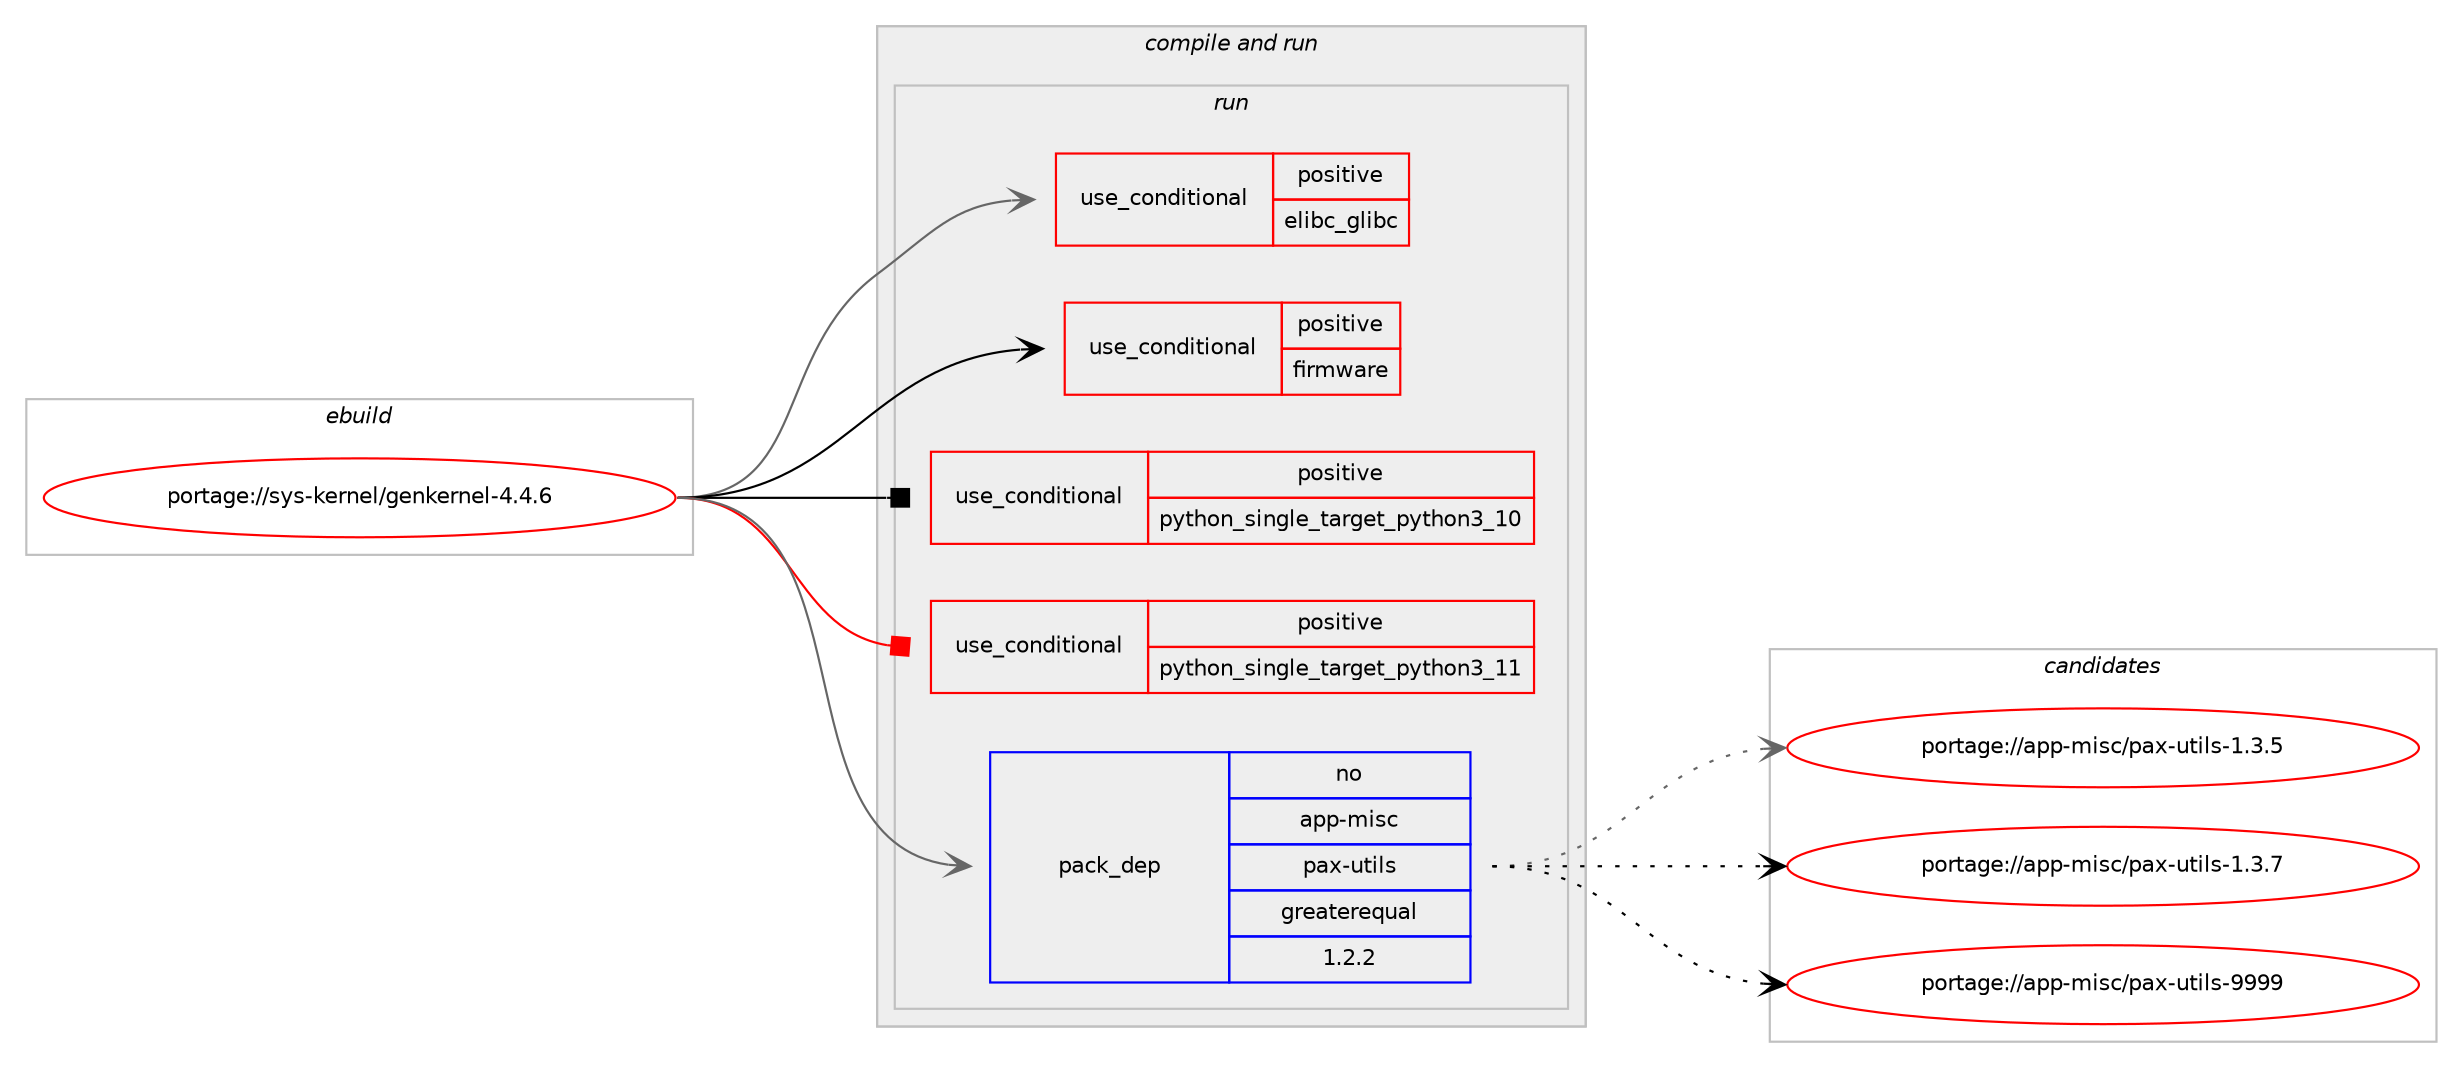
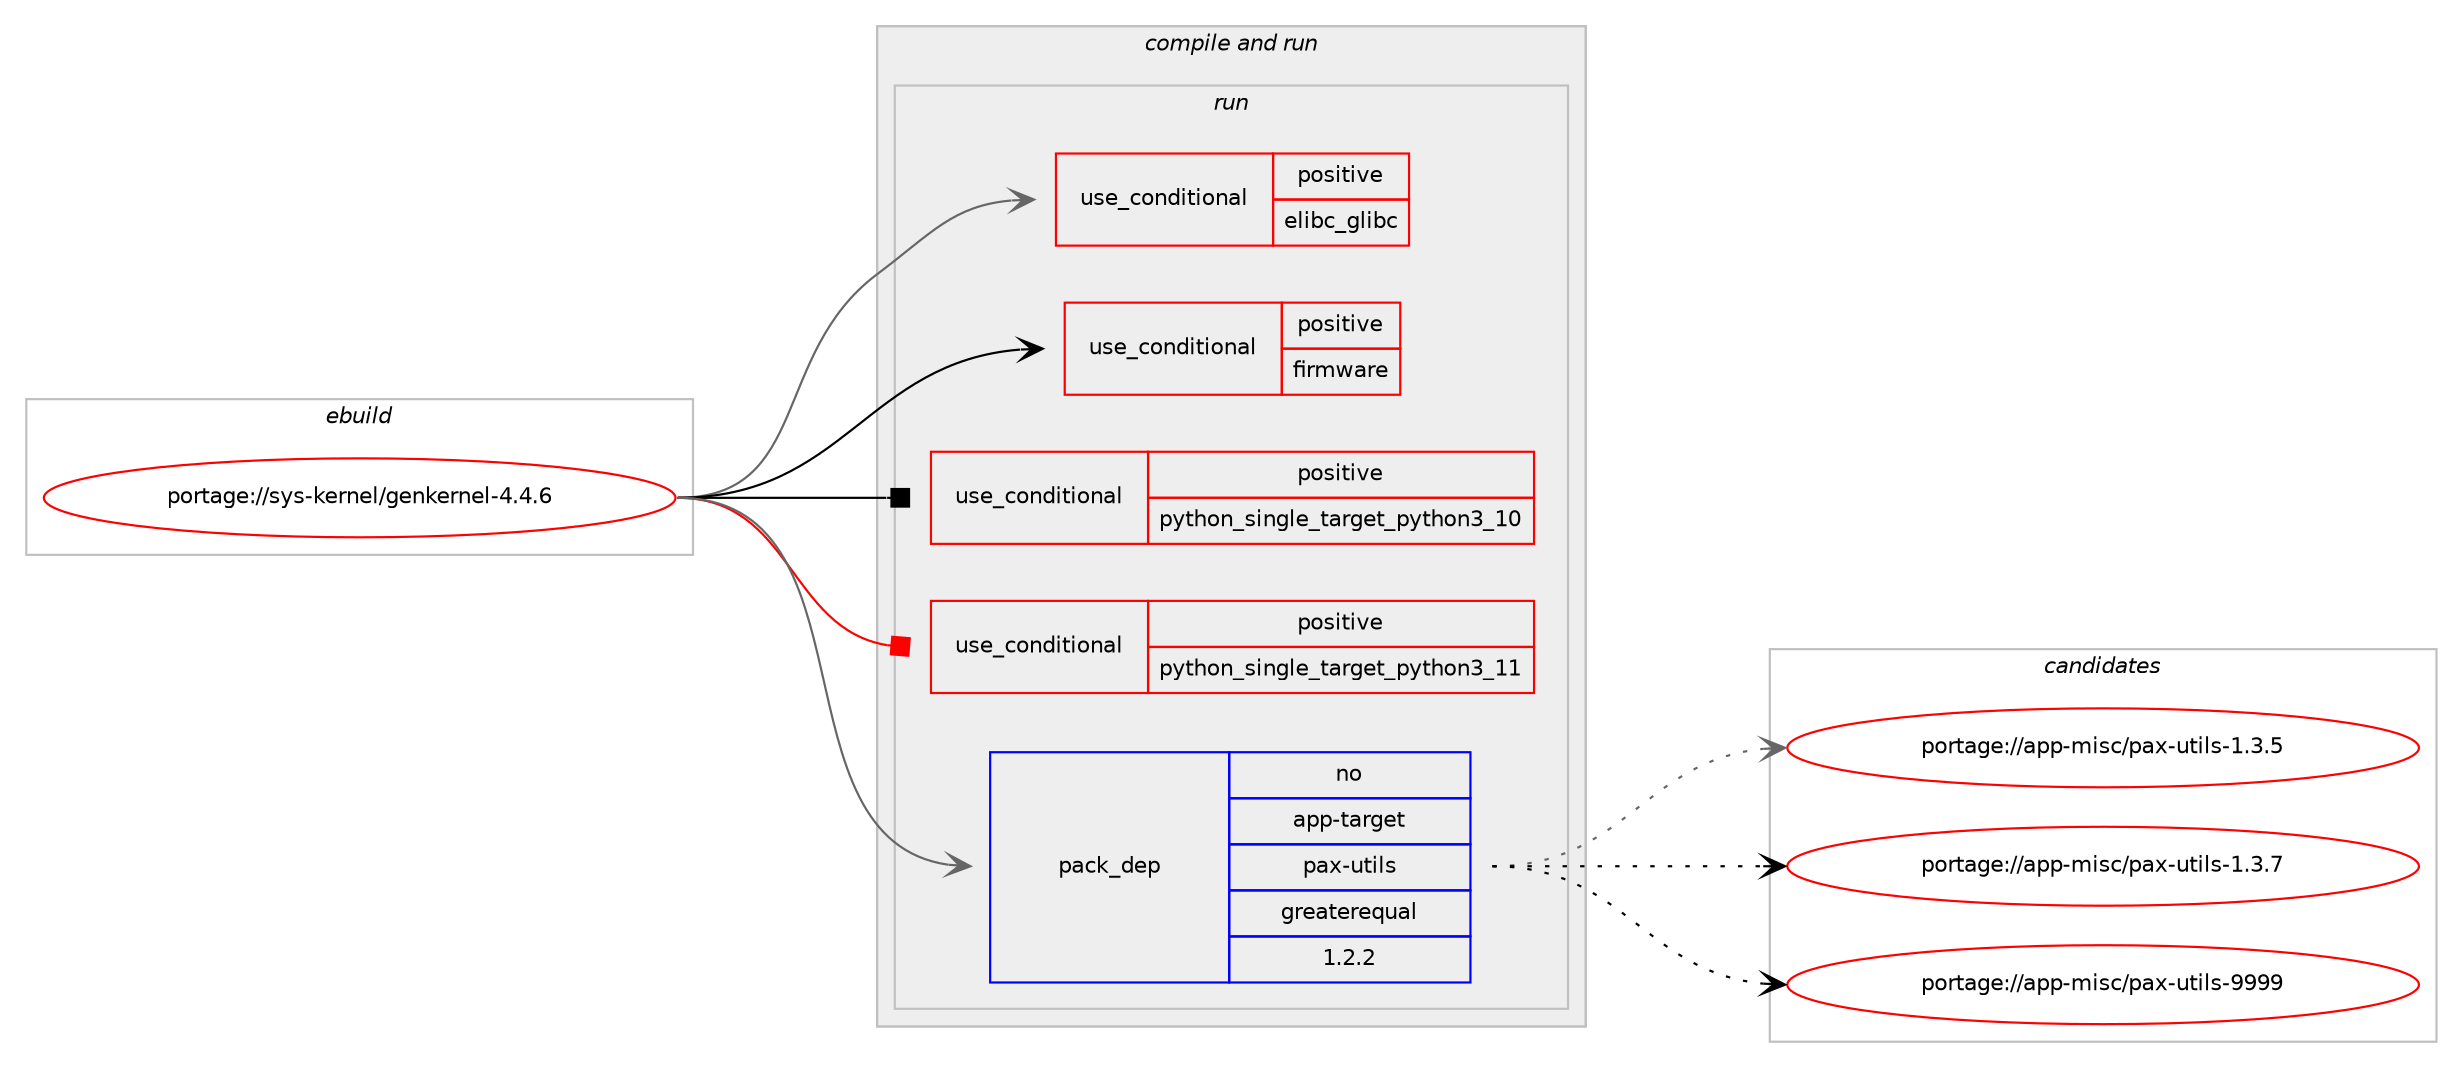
(1350, 820) -> (1350, 820)
